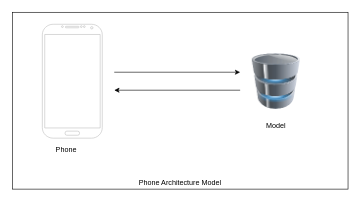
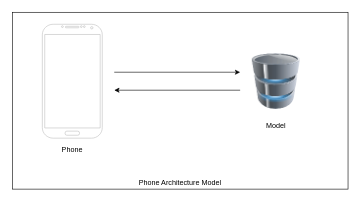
(66, 150) -> (72, 150)
